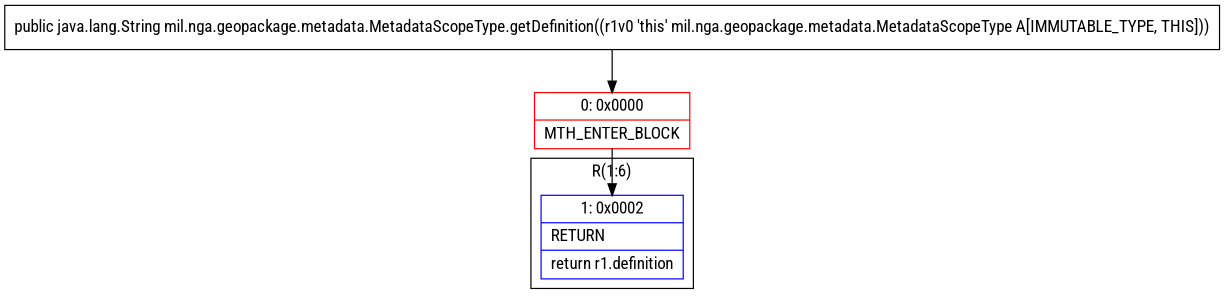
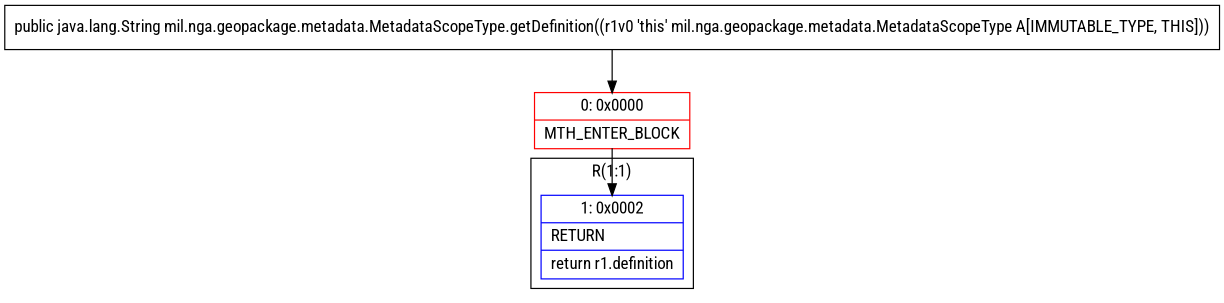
(612, 172) -> (612, 172)
